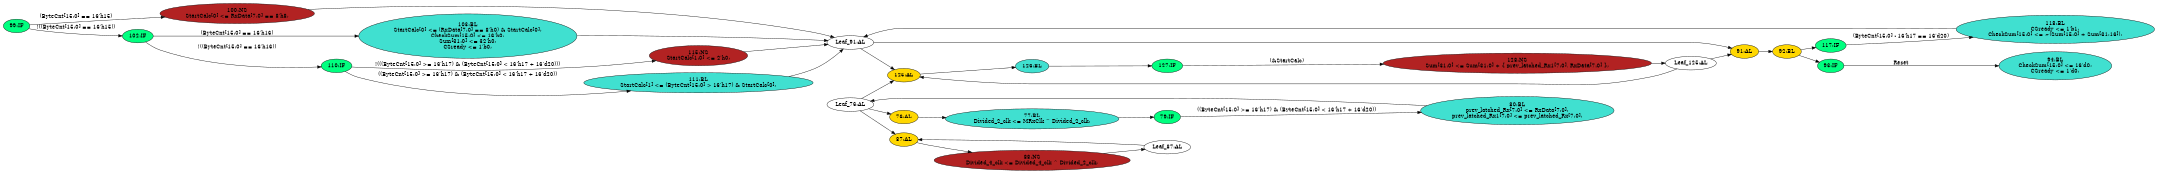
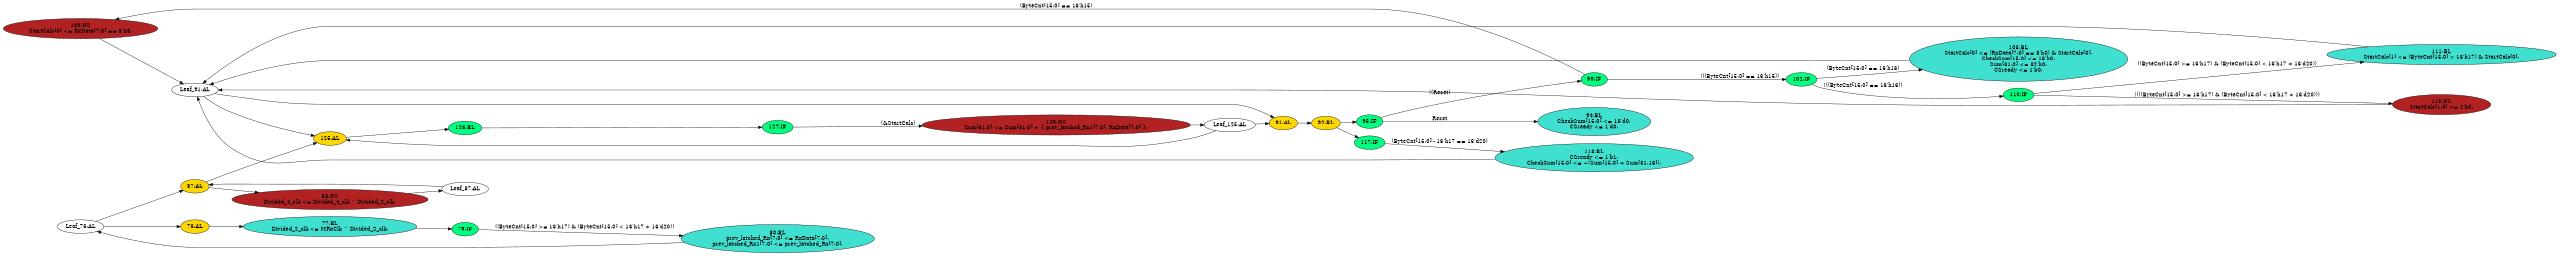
(1032, 66) -> (465, 128)
(876, 91) -> (257, 163)
none -> (1478, 96)
